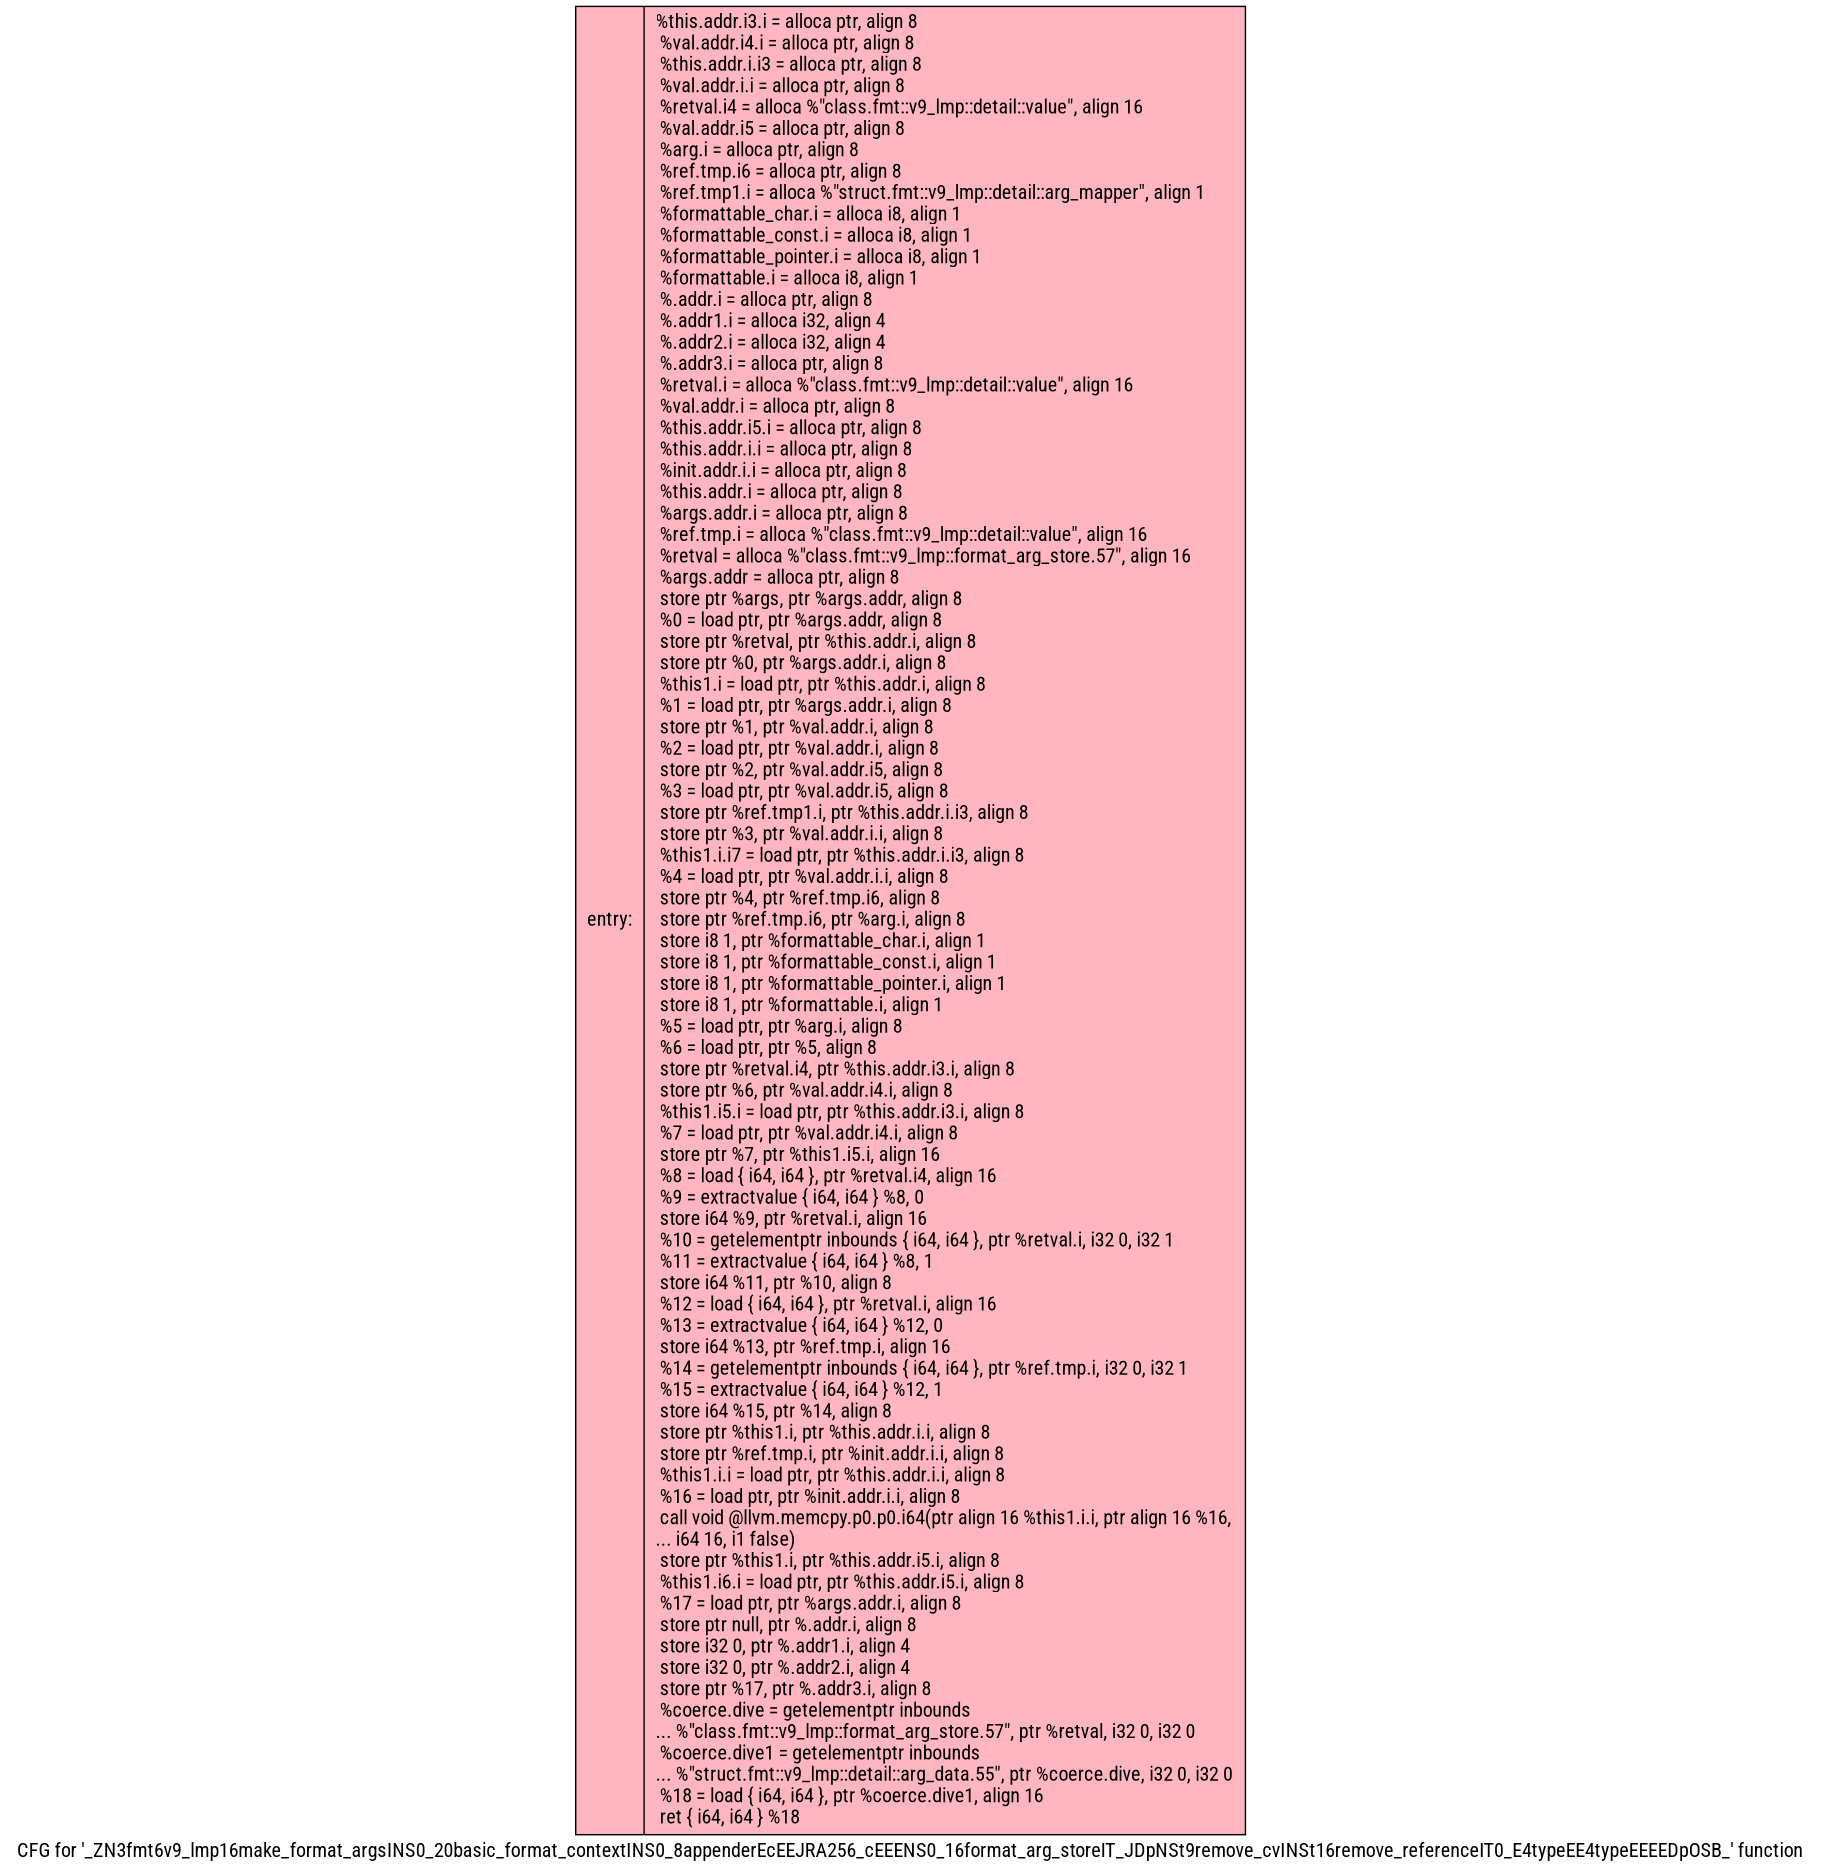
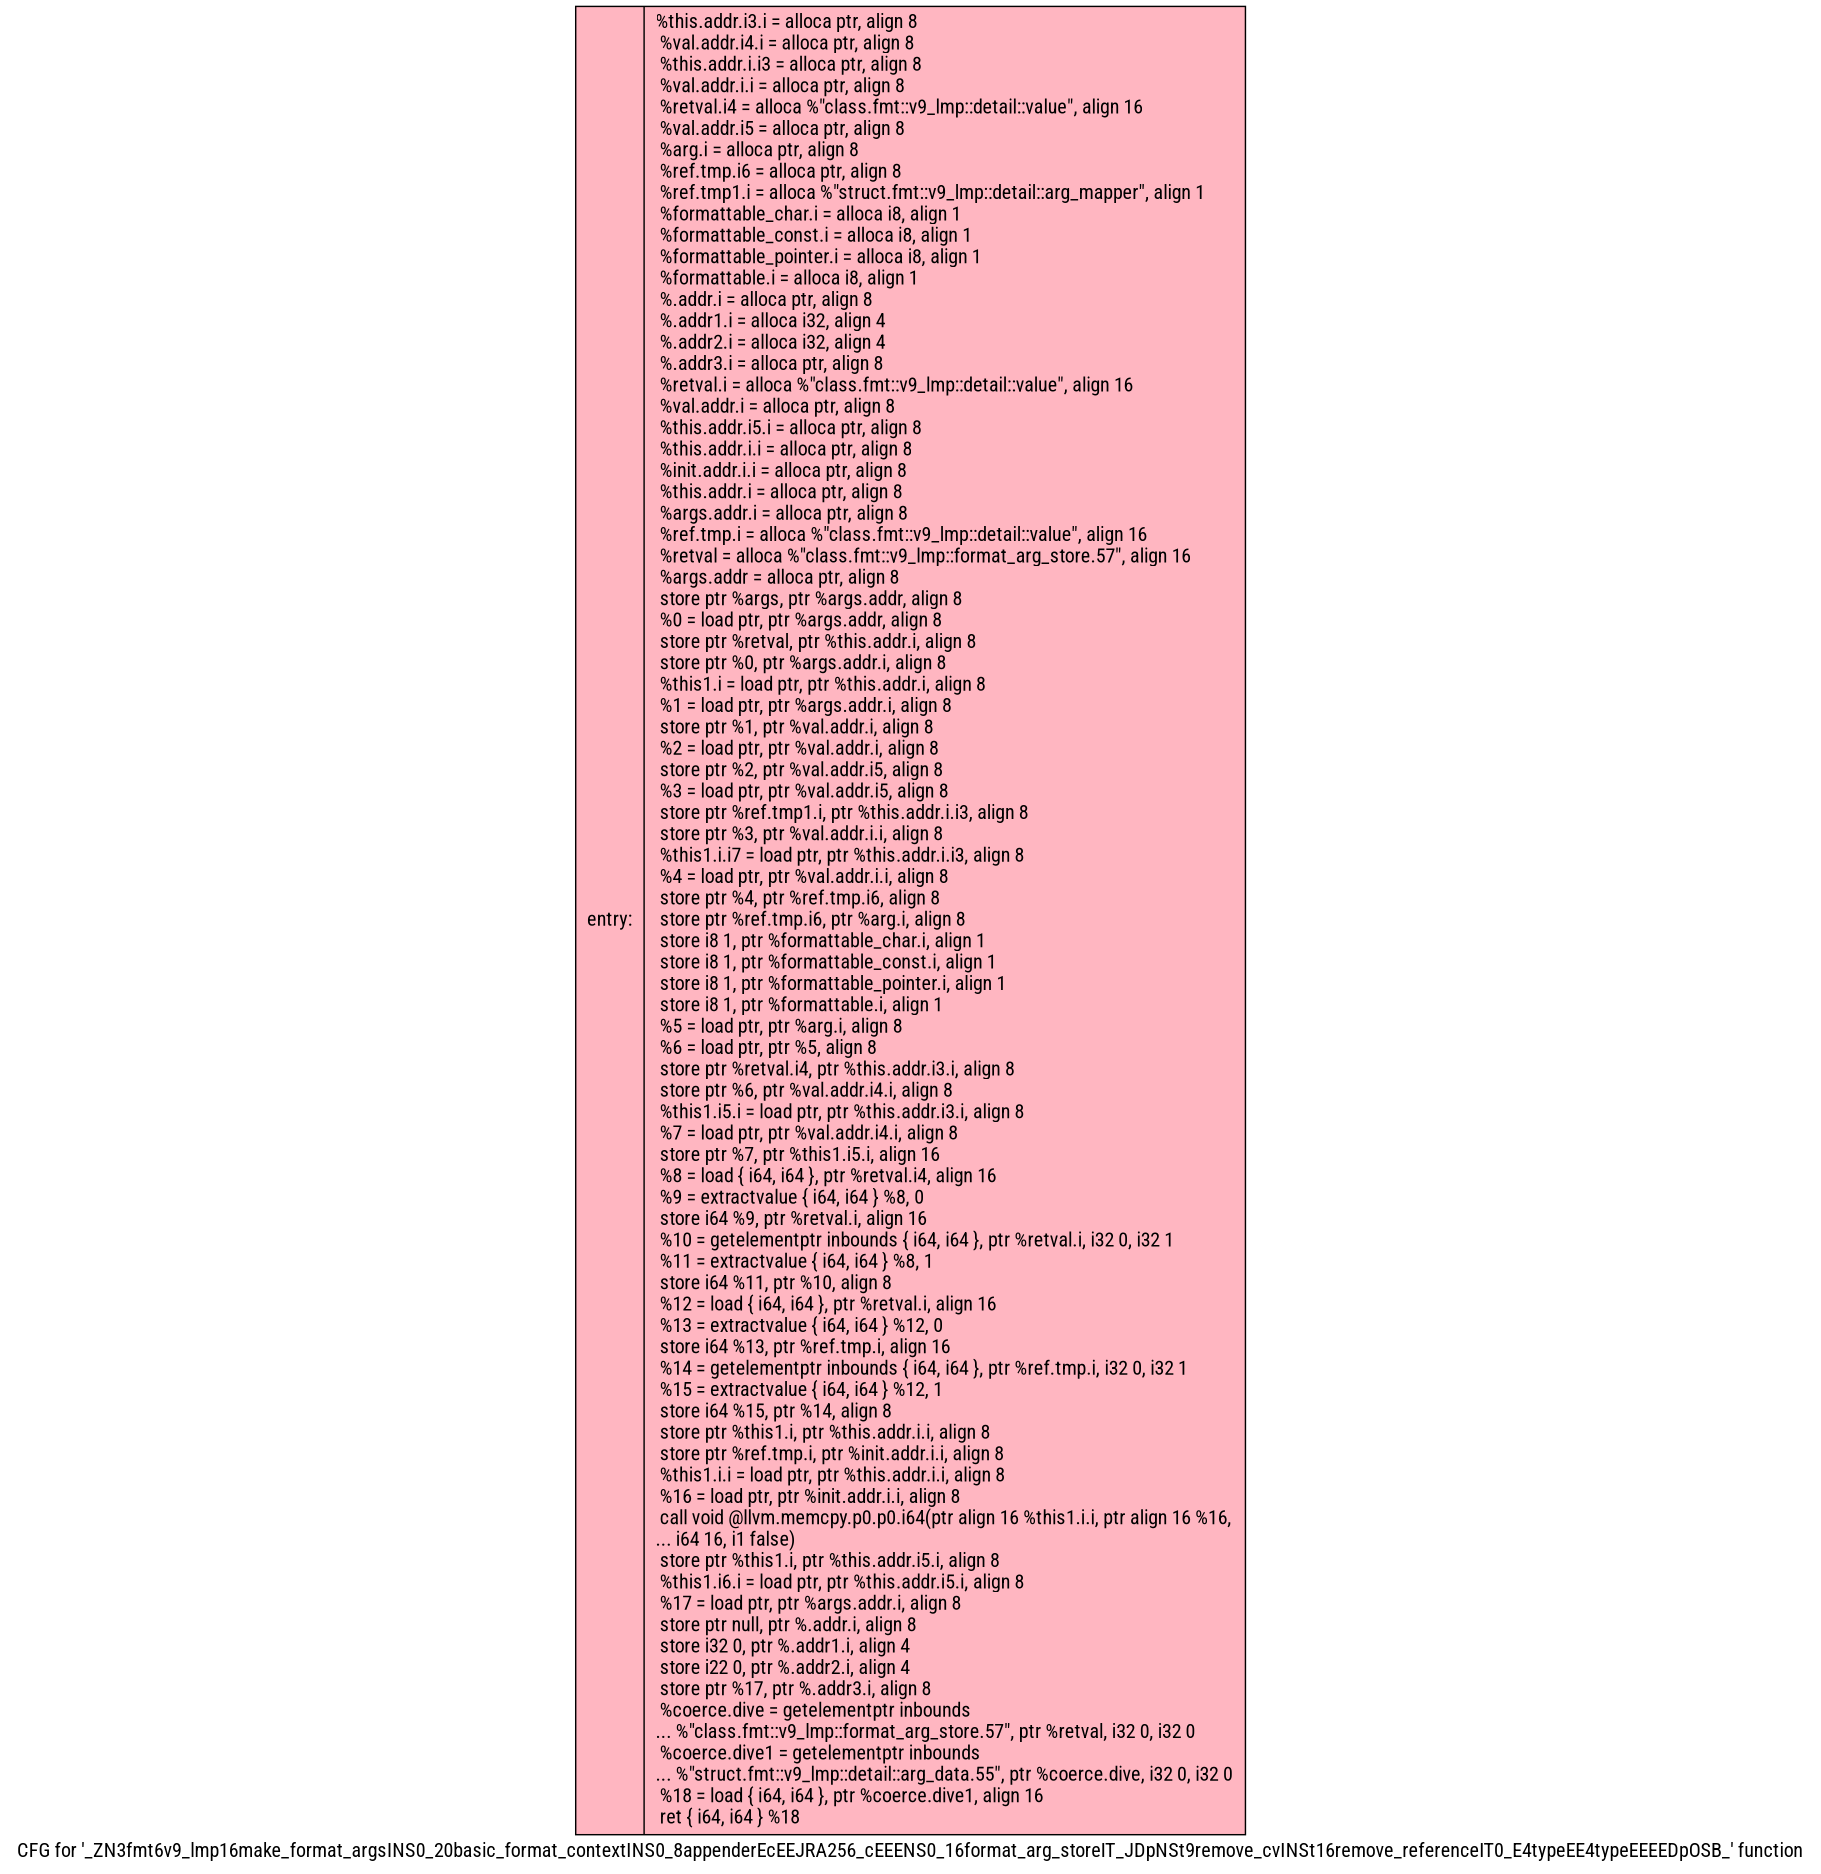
(783, 1668) -> (783, 1668)
